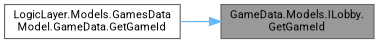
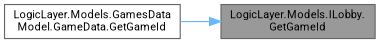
(298, 22) -> (298, 22)
